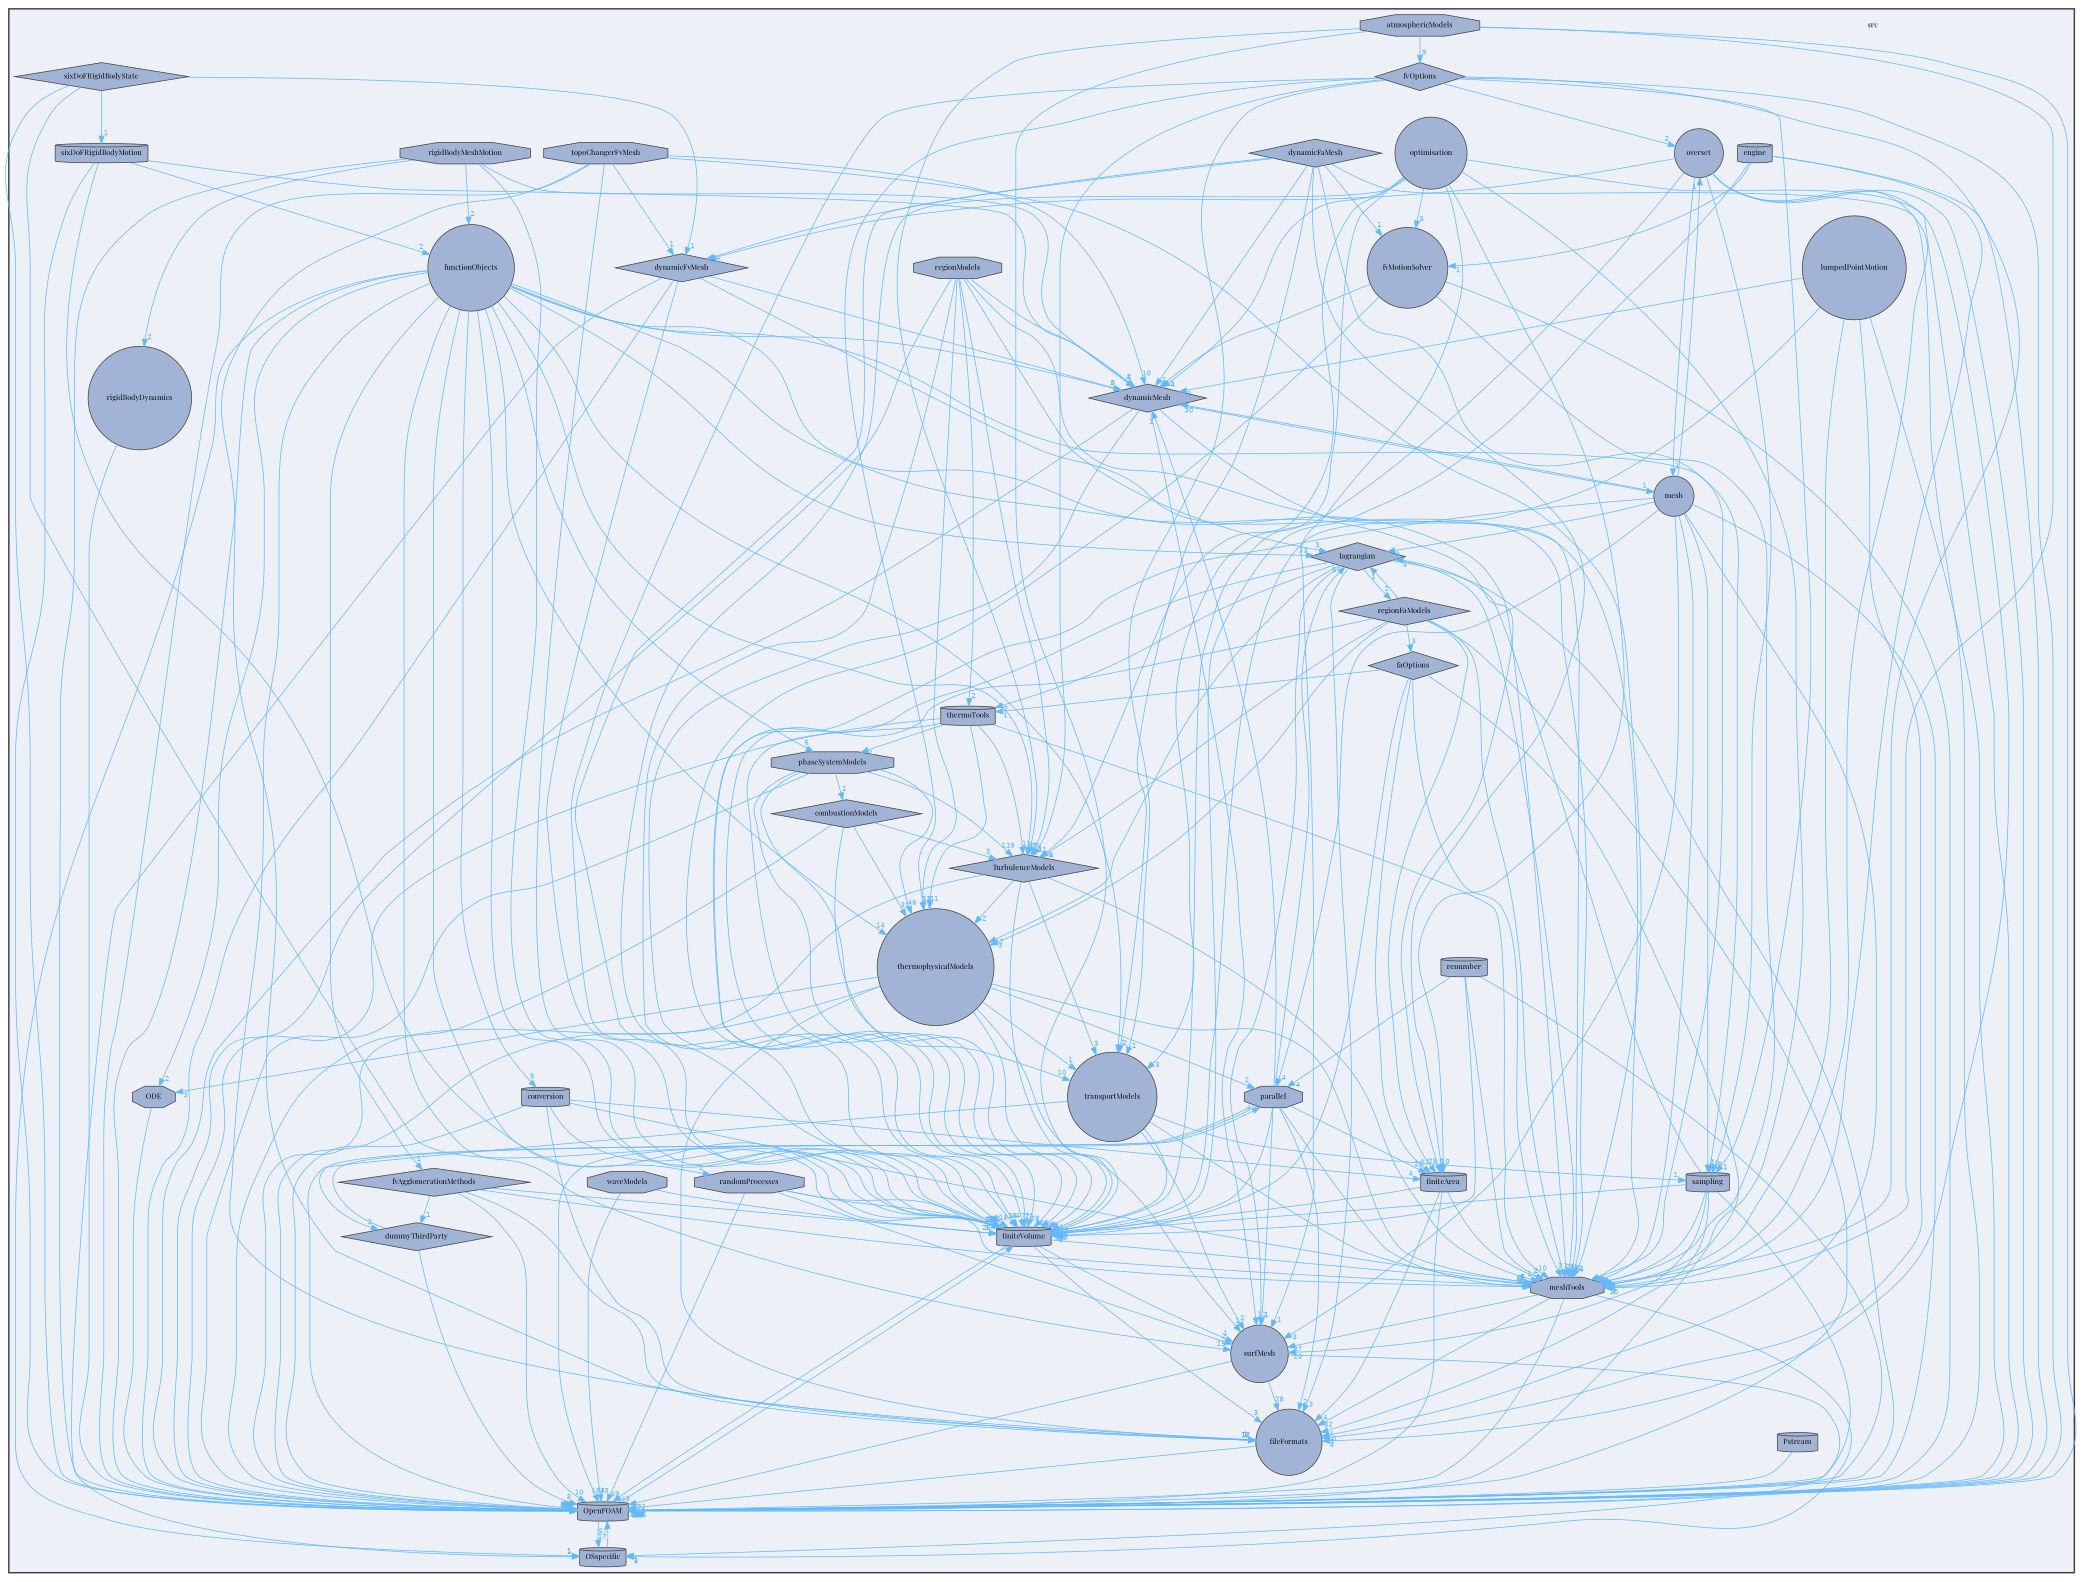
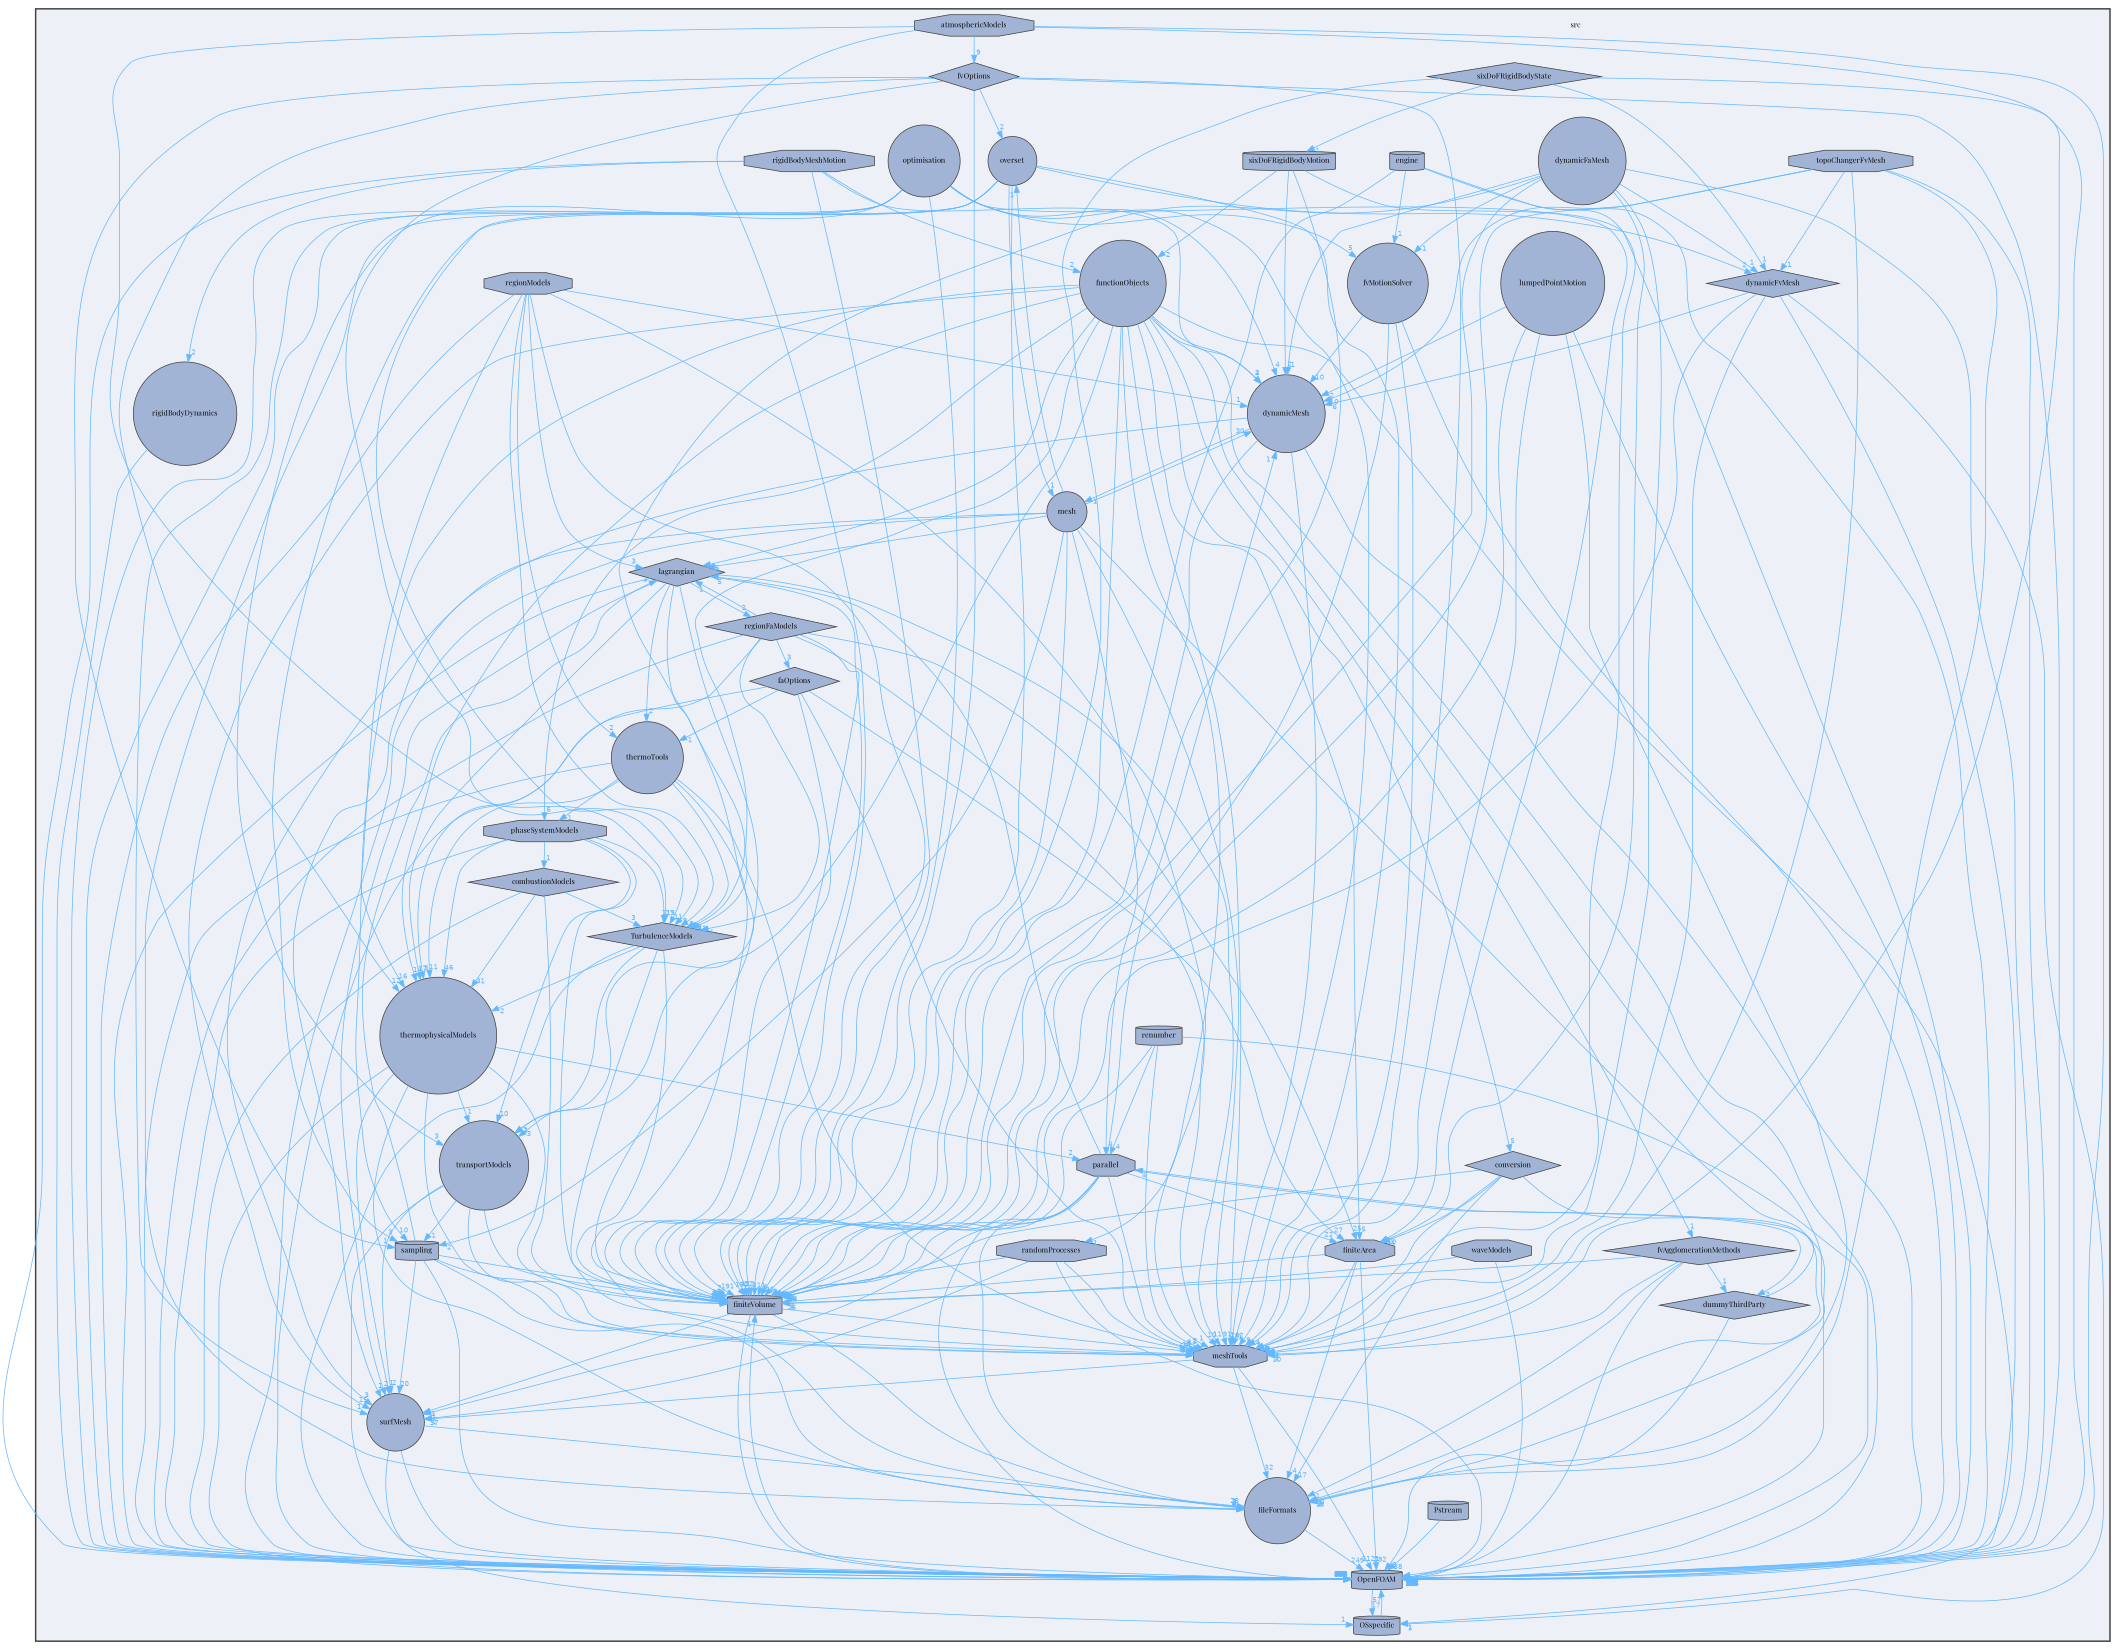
(1315, 153) -> (1582, 161)
(1148, 398) -> (1286, 414)
(1170, 528) -> none
(968, 716) -> (647, 758)
none -> (721, 779)
(154, 1097) -> none
(545, 1097) -> (1513, 1165)
(1444, 1182) -> (1360, 1251)
(1417, 1534) -> none
